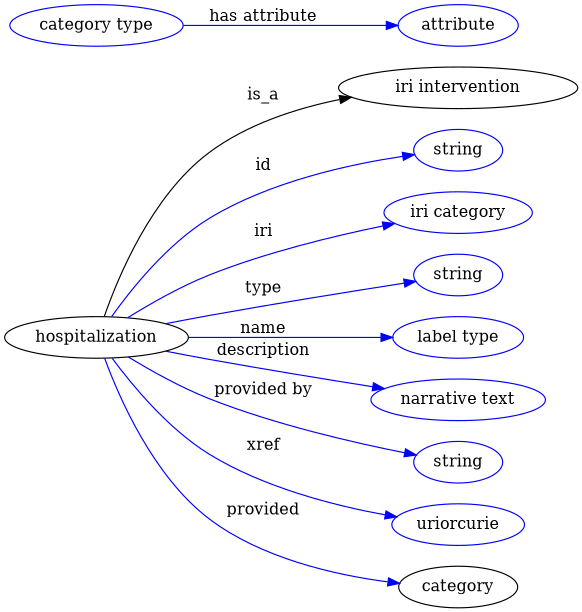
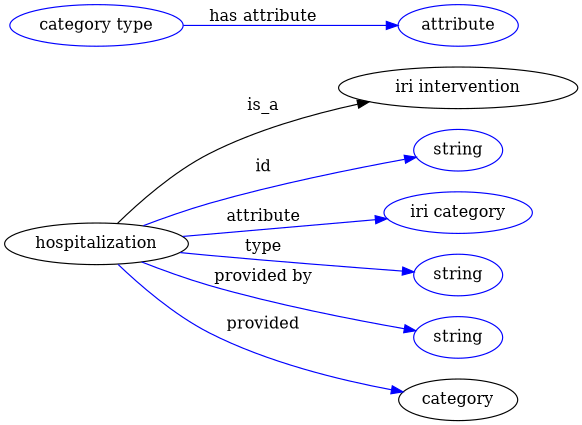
(263, 232) -> (263, 217)
(458, 337) -> none
(458, 400) -> none
(458, 525) -> none
